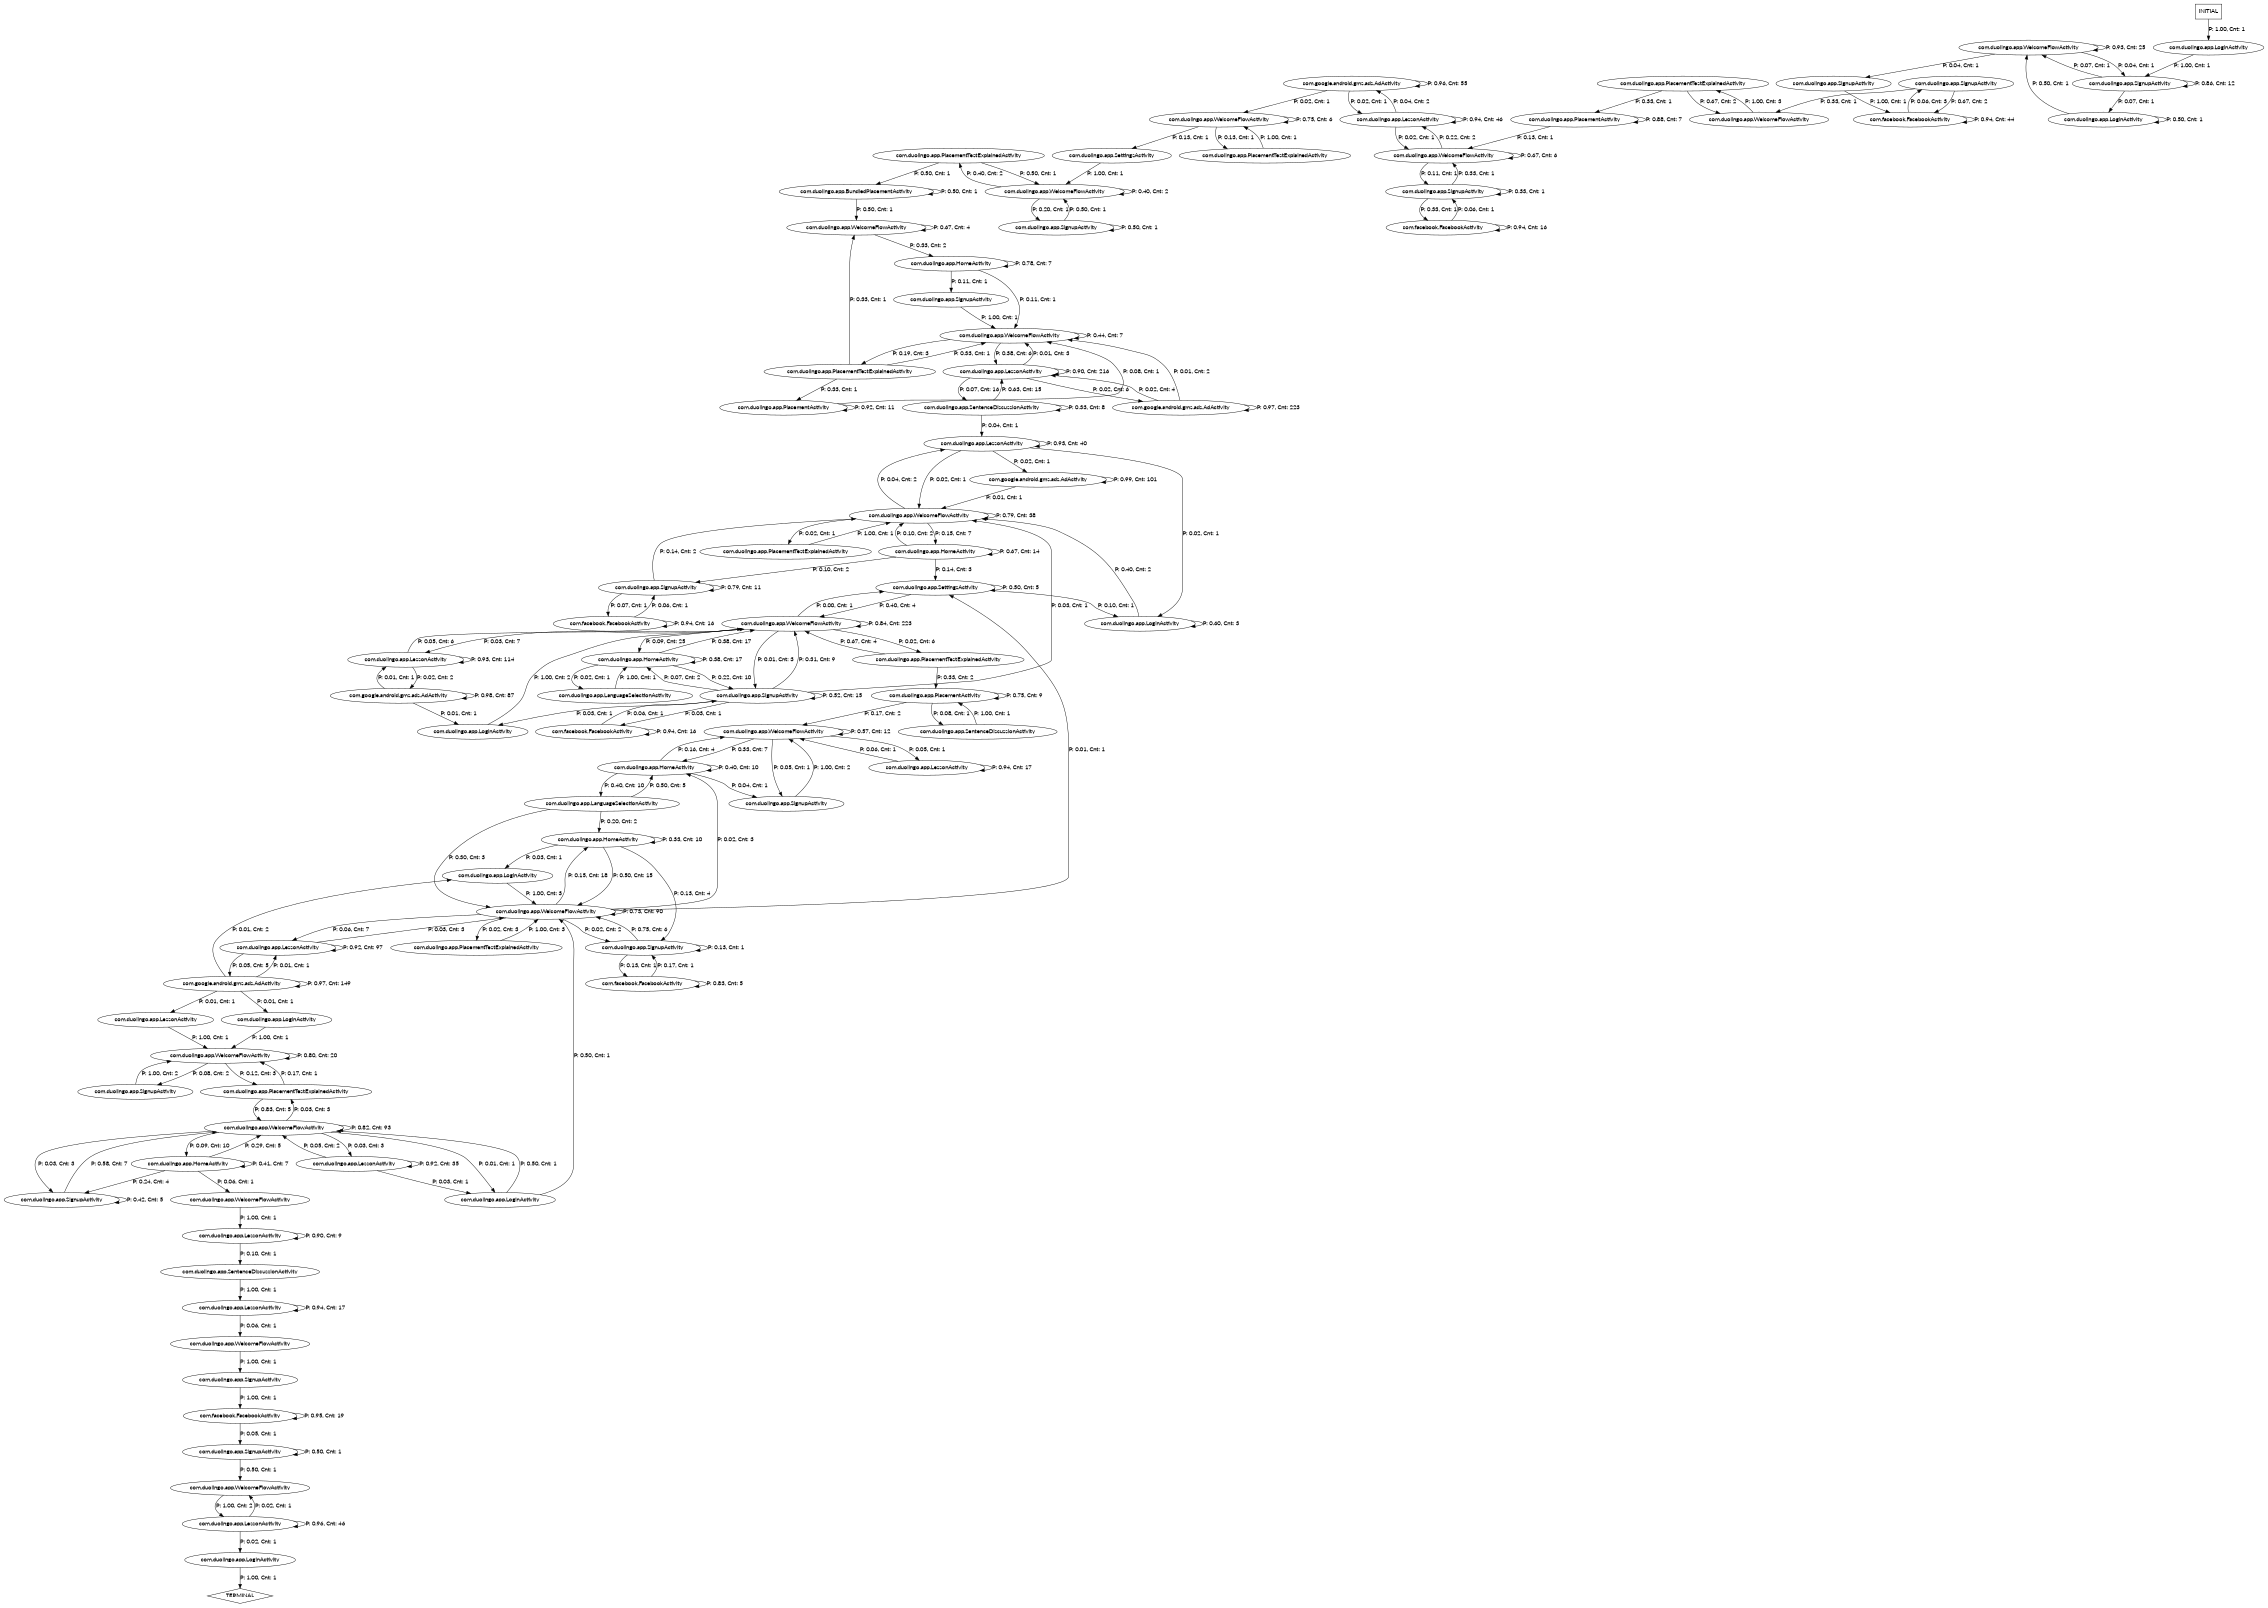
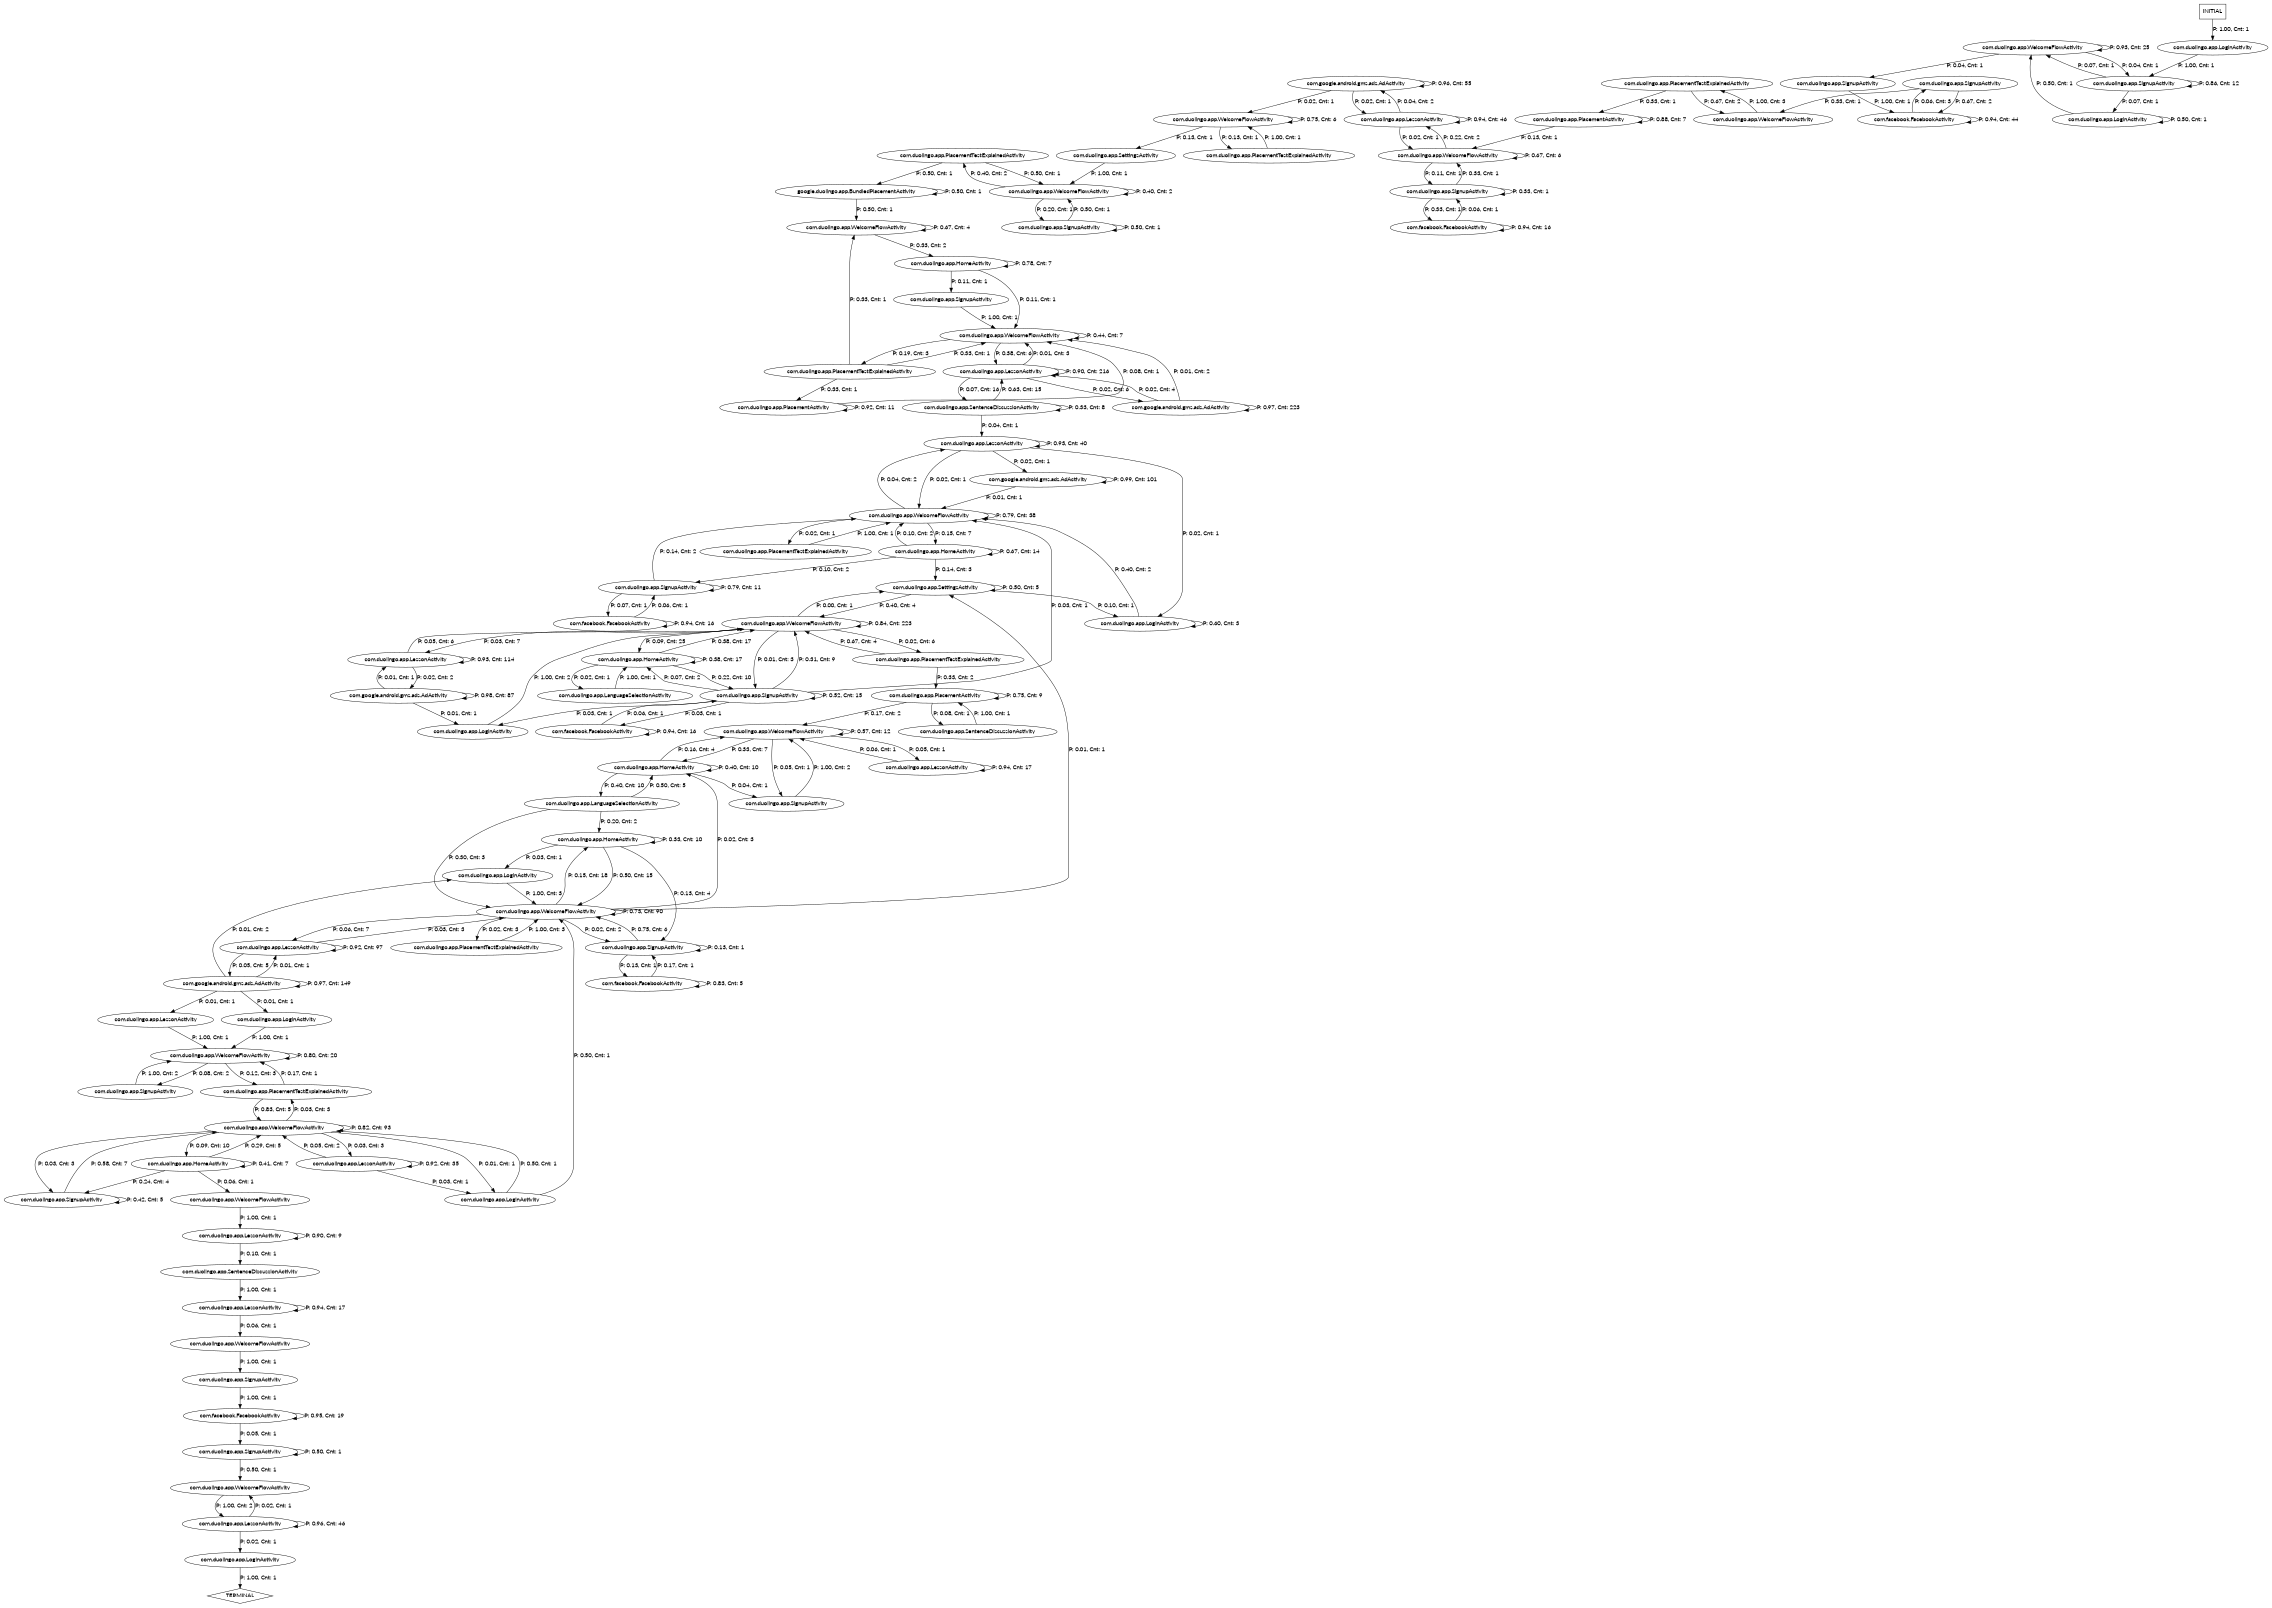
(856, 192) -> (856, 192)
